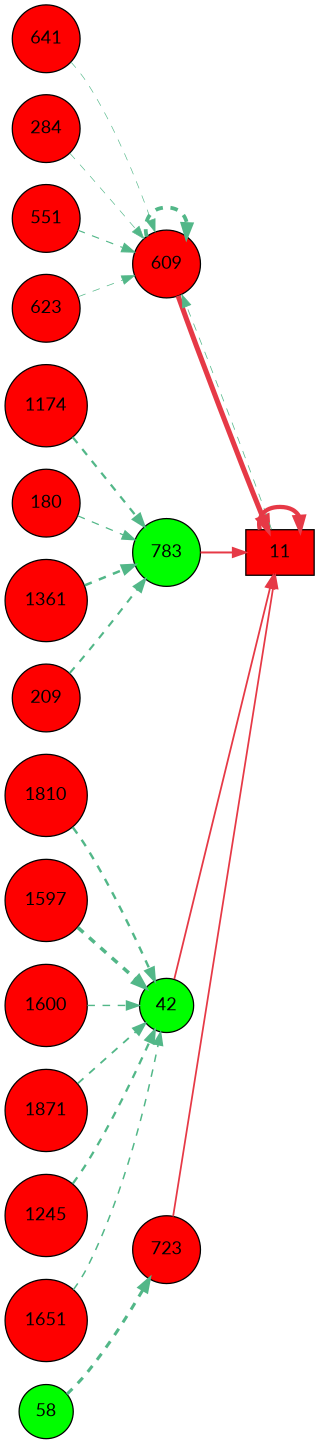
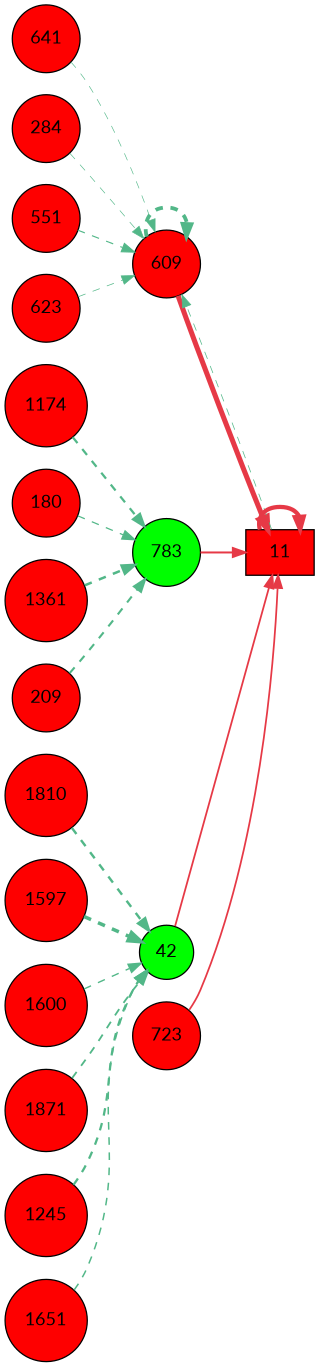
(46, 1412) -> none
